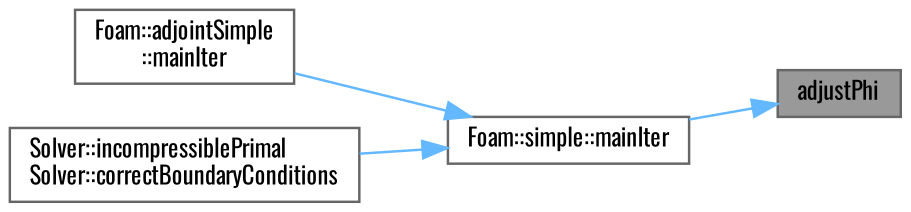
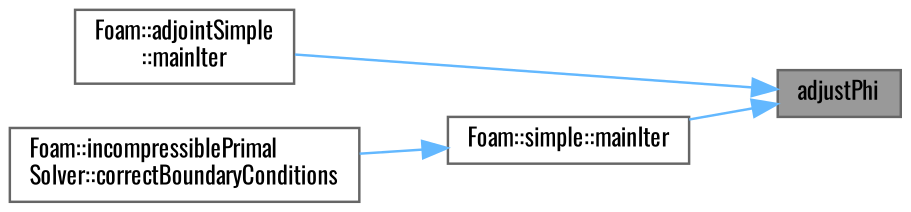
(371, 92) -> (523, 71)
(185, 165) -> (185, 165)
